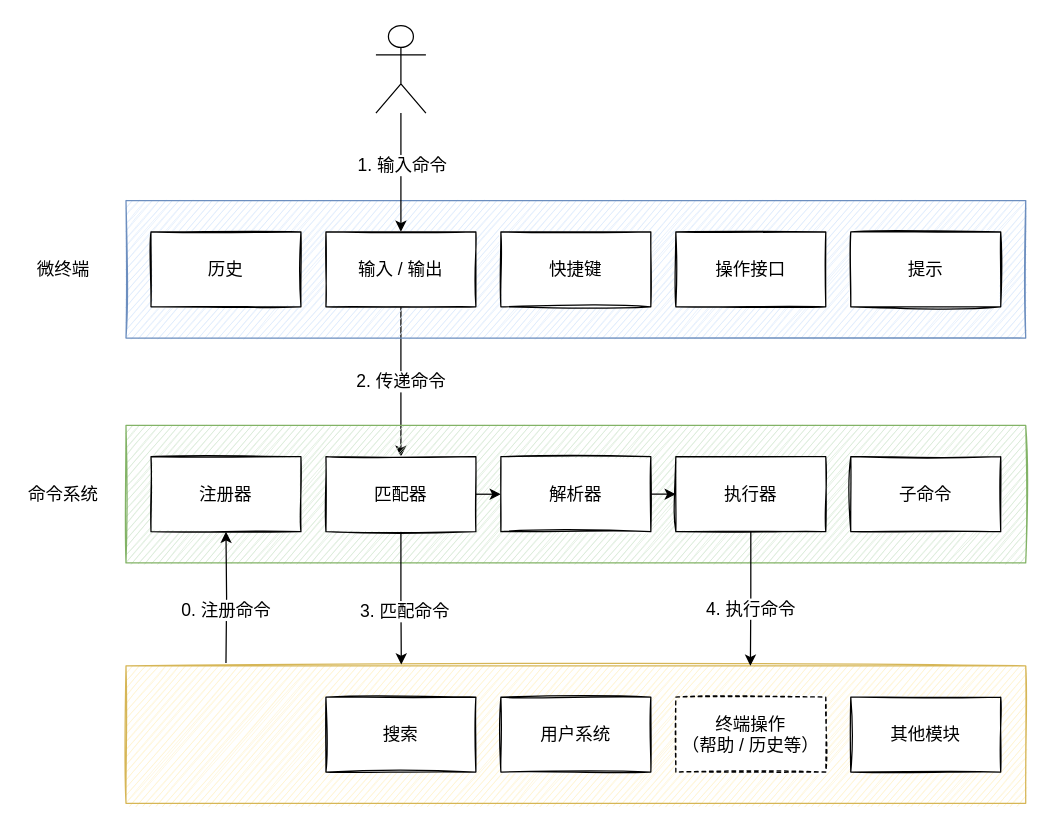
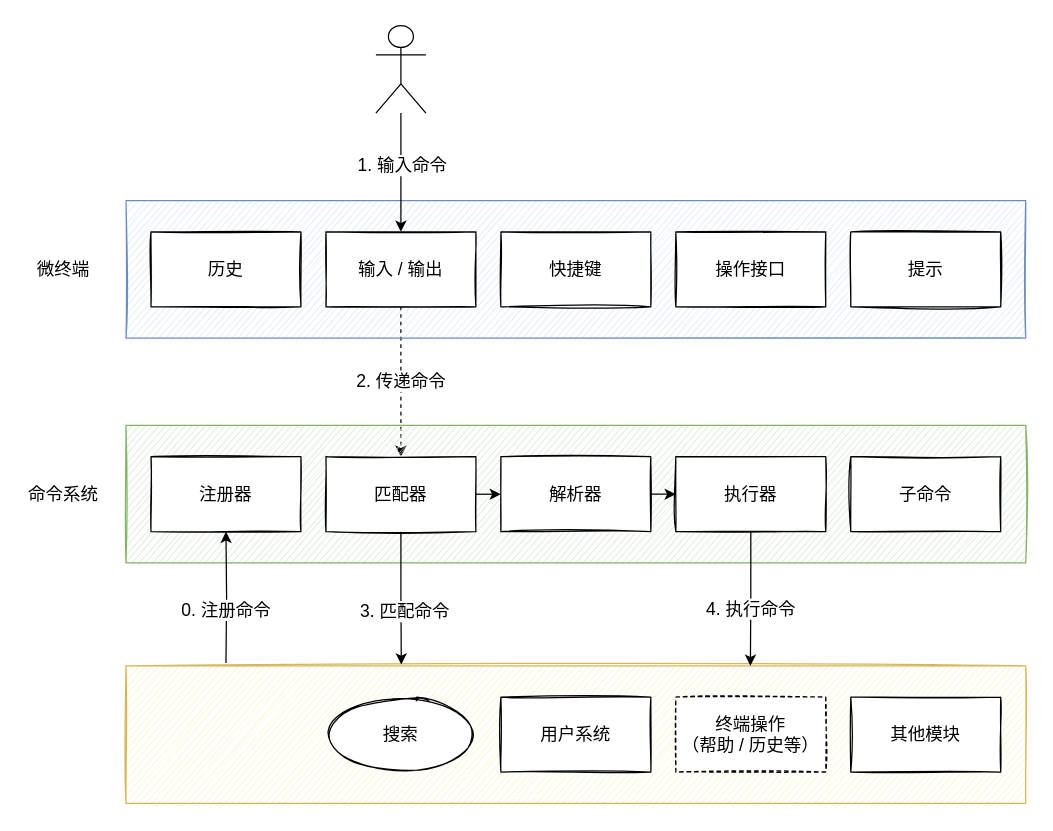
(401, 407) -> (401, 407)
(401, 735) -> (401, 735)
